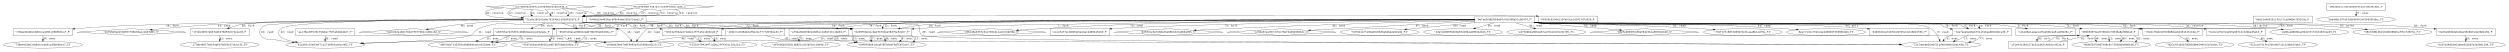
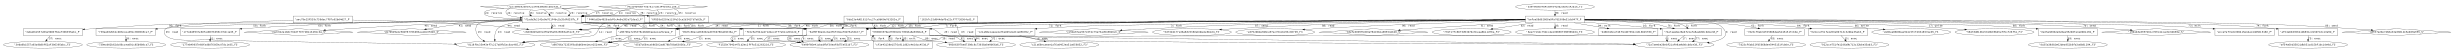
none -> (259, 23)
(1484, 26) -> (1555, 12)
(2195, 26) -> (1803, 26)
none -> (1059, 45)
